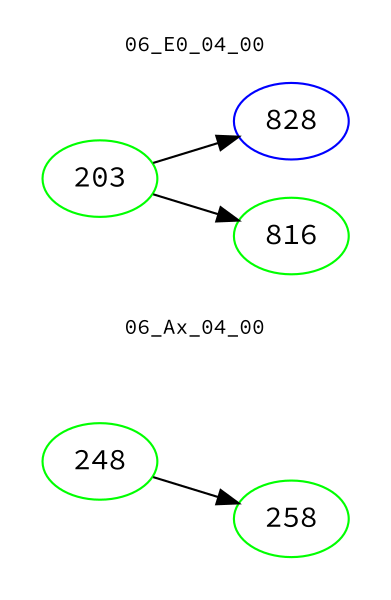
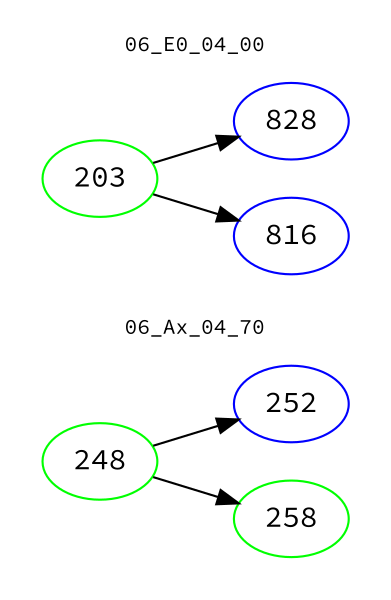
(291, 236) -> (291, 236)
(196, 329) -> (196, 329)
none -> (291, 404)
